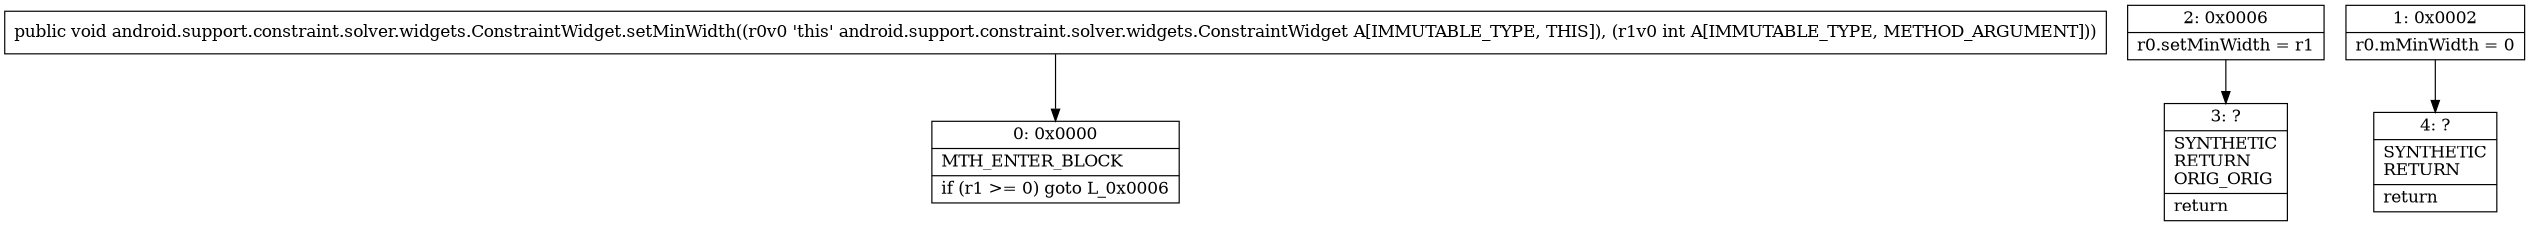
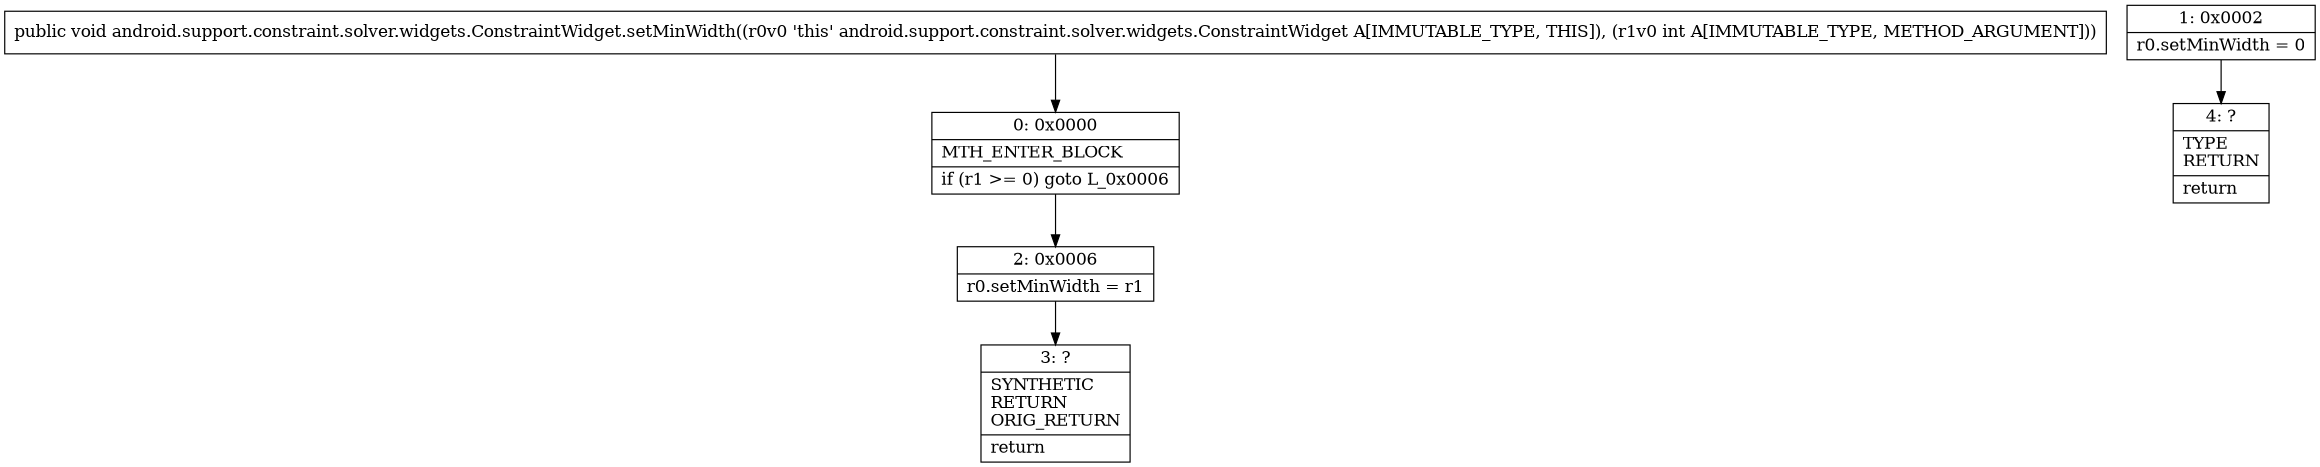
(2435, 46) -> (2221, 46)
(2435, 153) -> (2206, 144)
(2223, 179) -> (1056, 421)
none -> (1056, 214)
